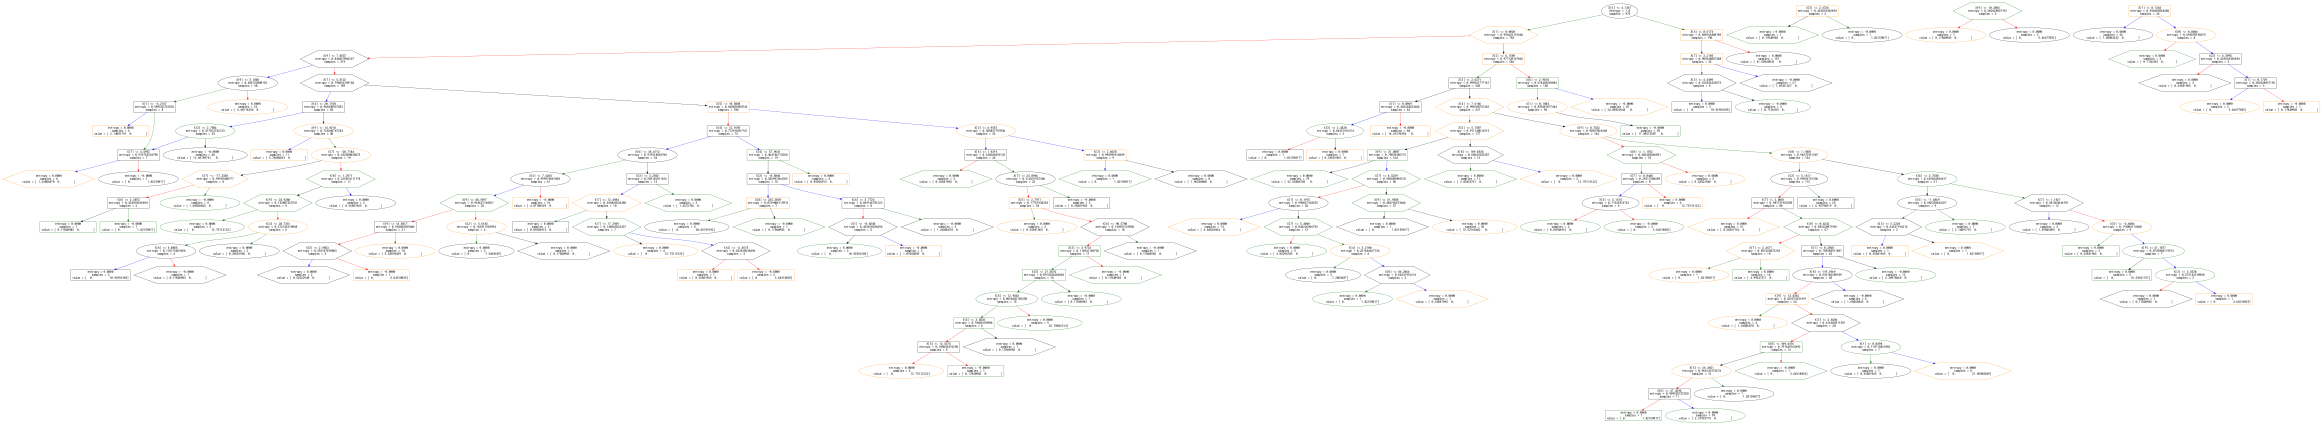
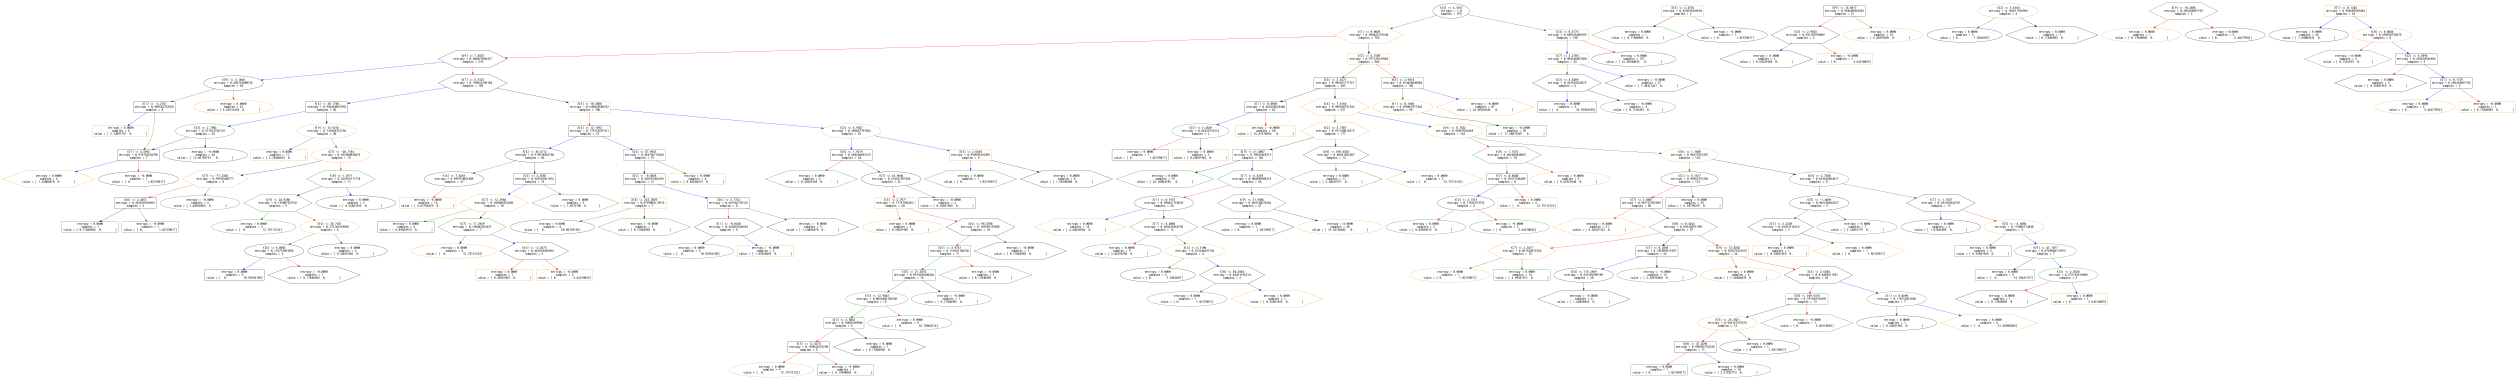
(1528, 120) -> (1394, 120)
(474, 203) -> none
(1804, 287) -> (1708, 240)
